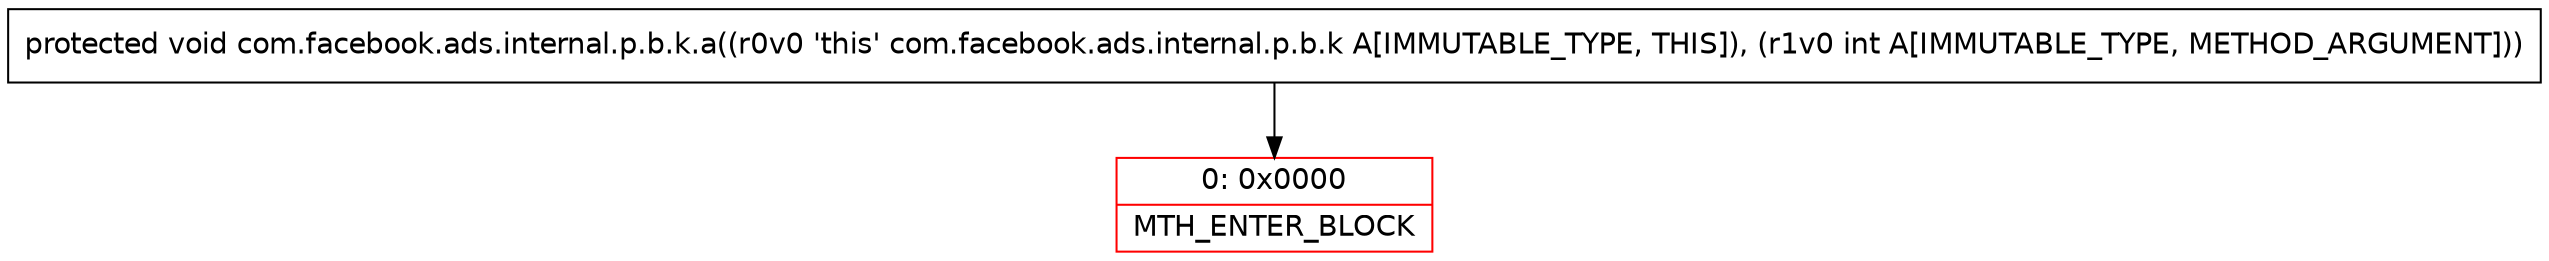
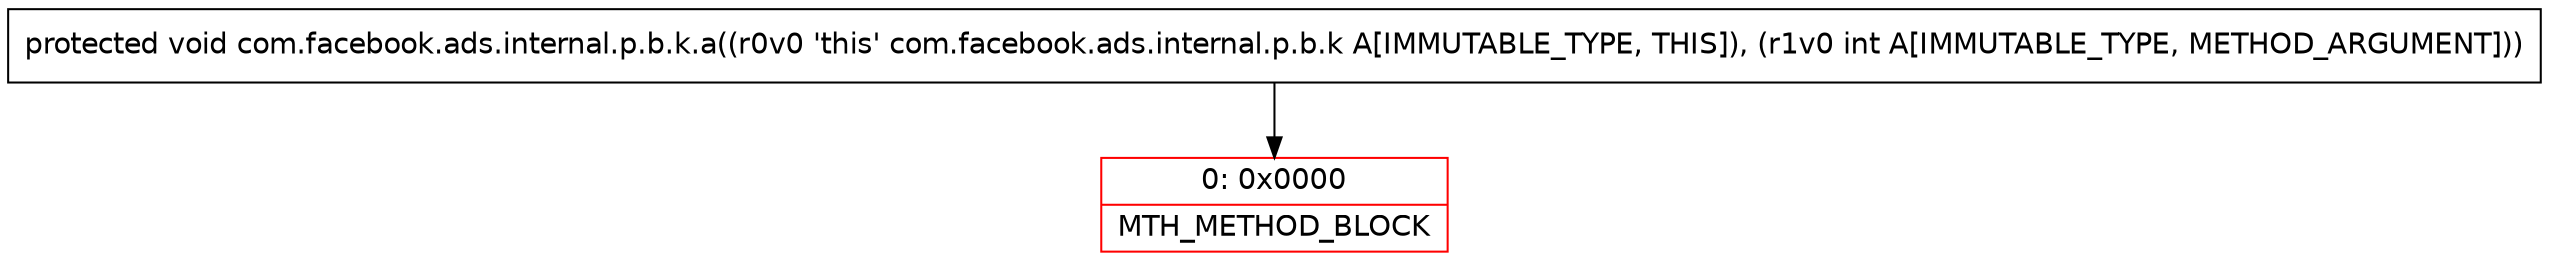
(1274, 227) -> (1274, 227)
